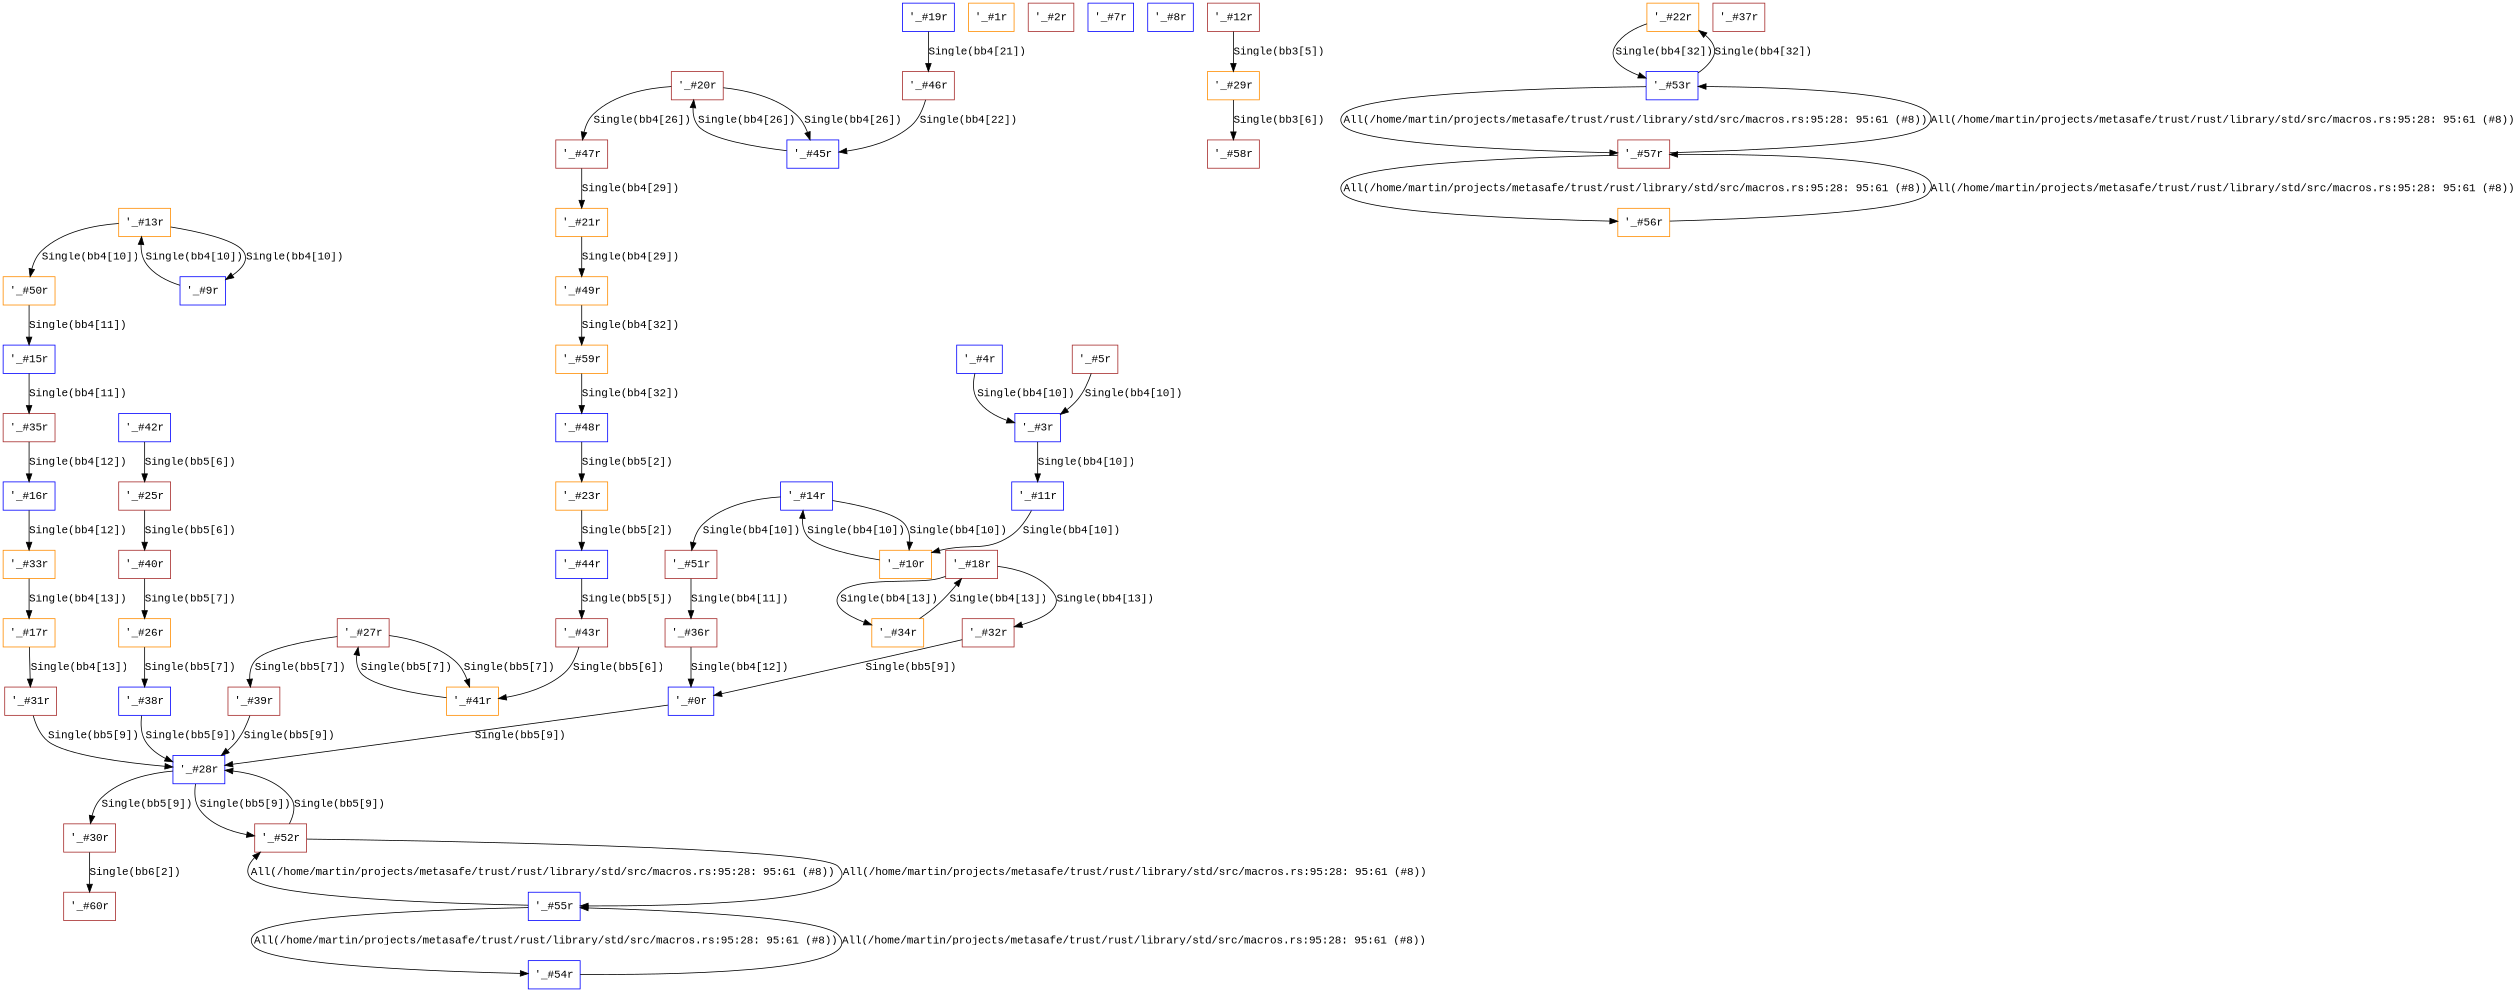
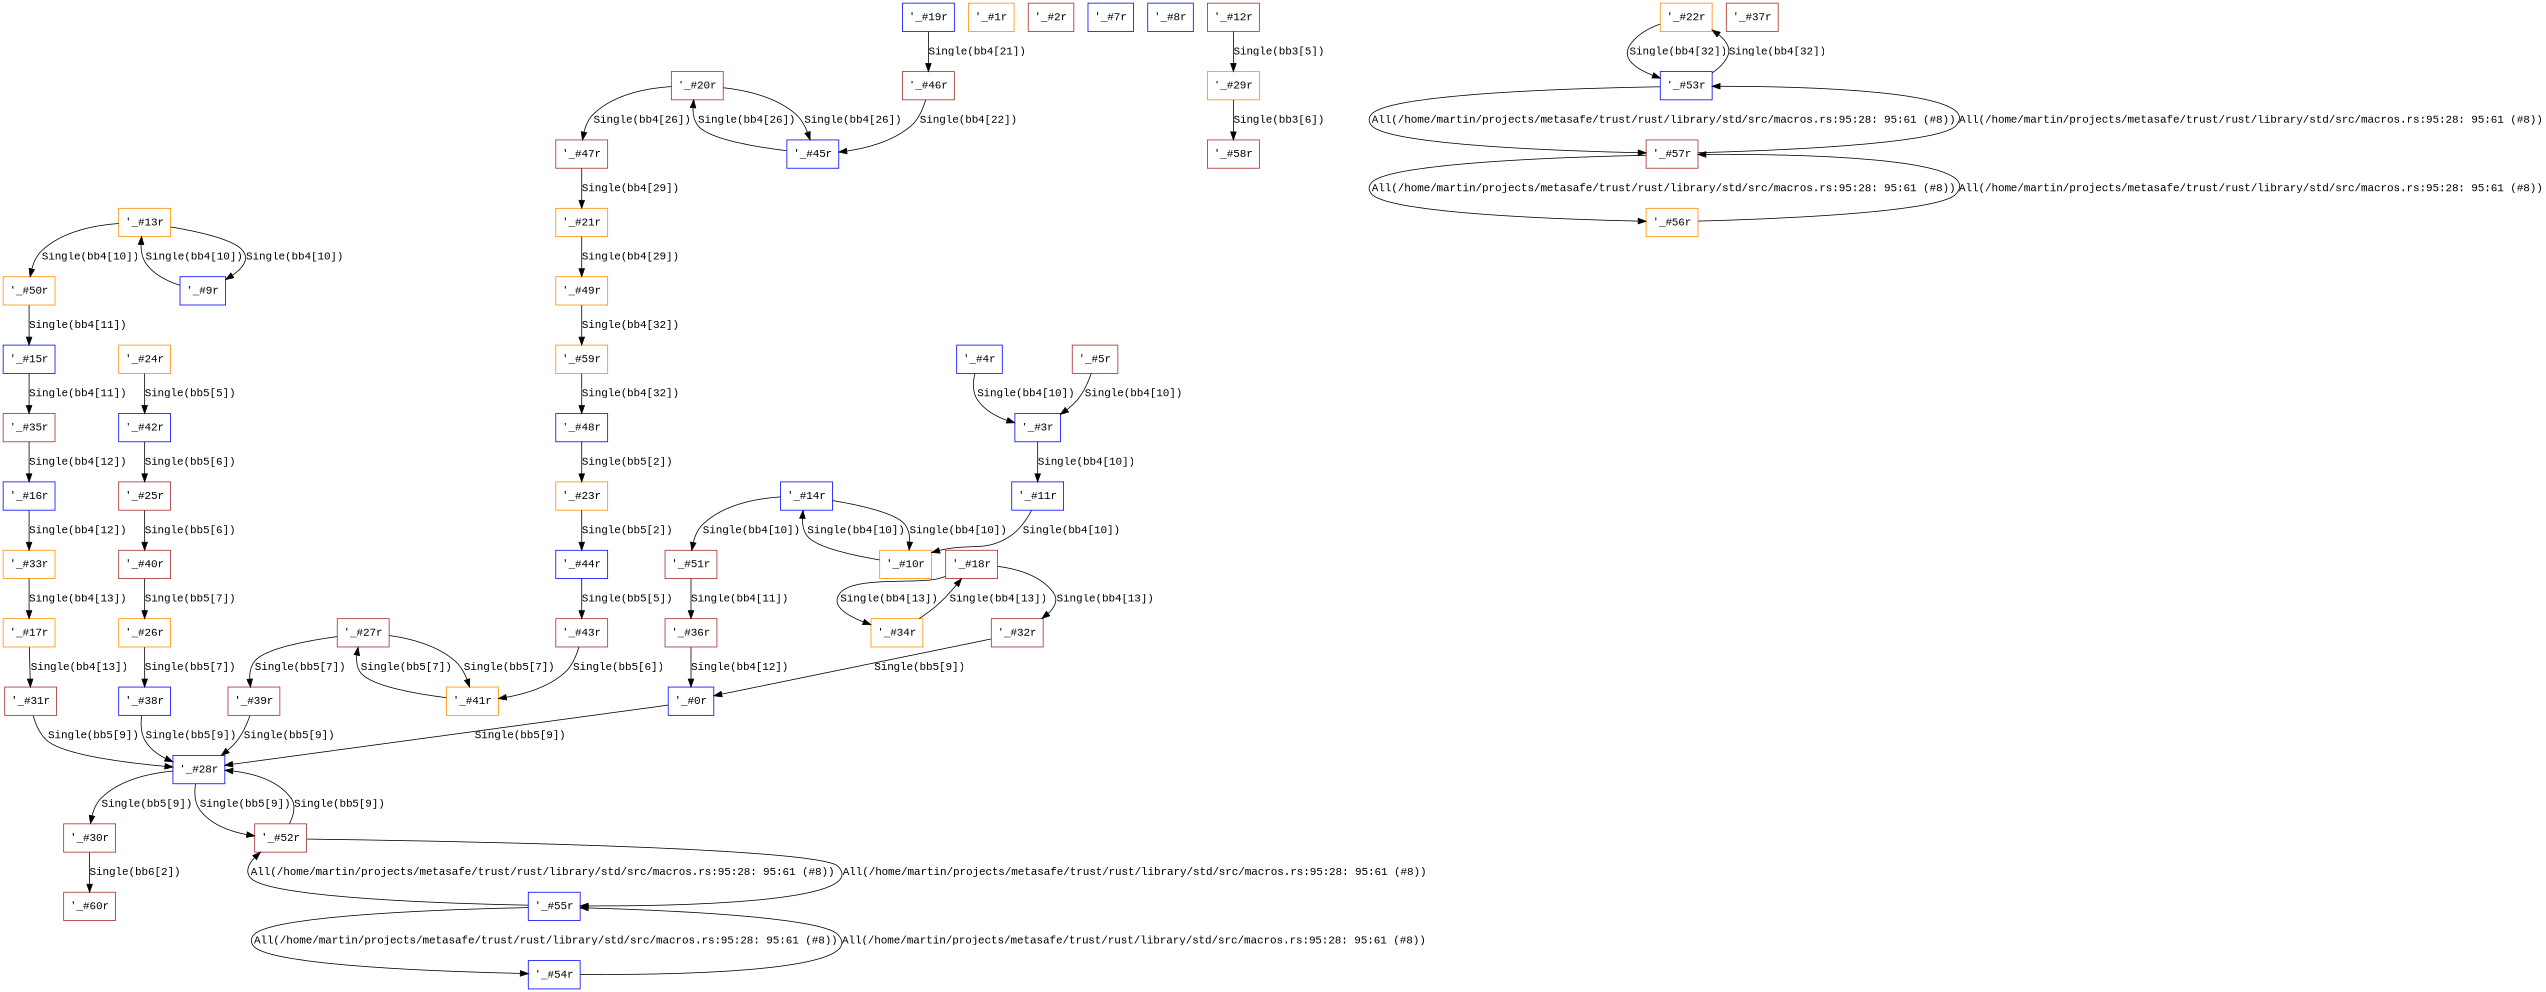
none -> (145, 359)
